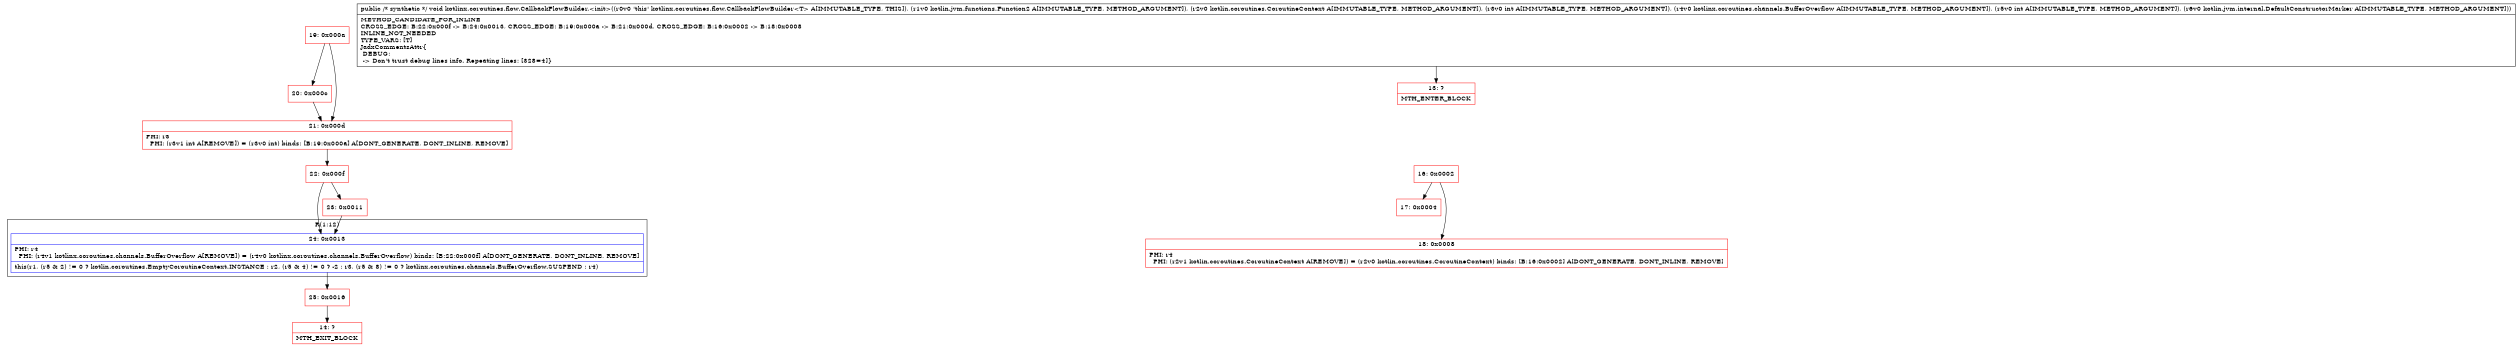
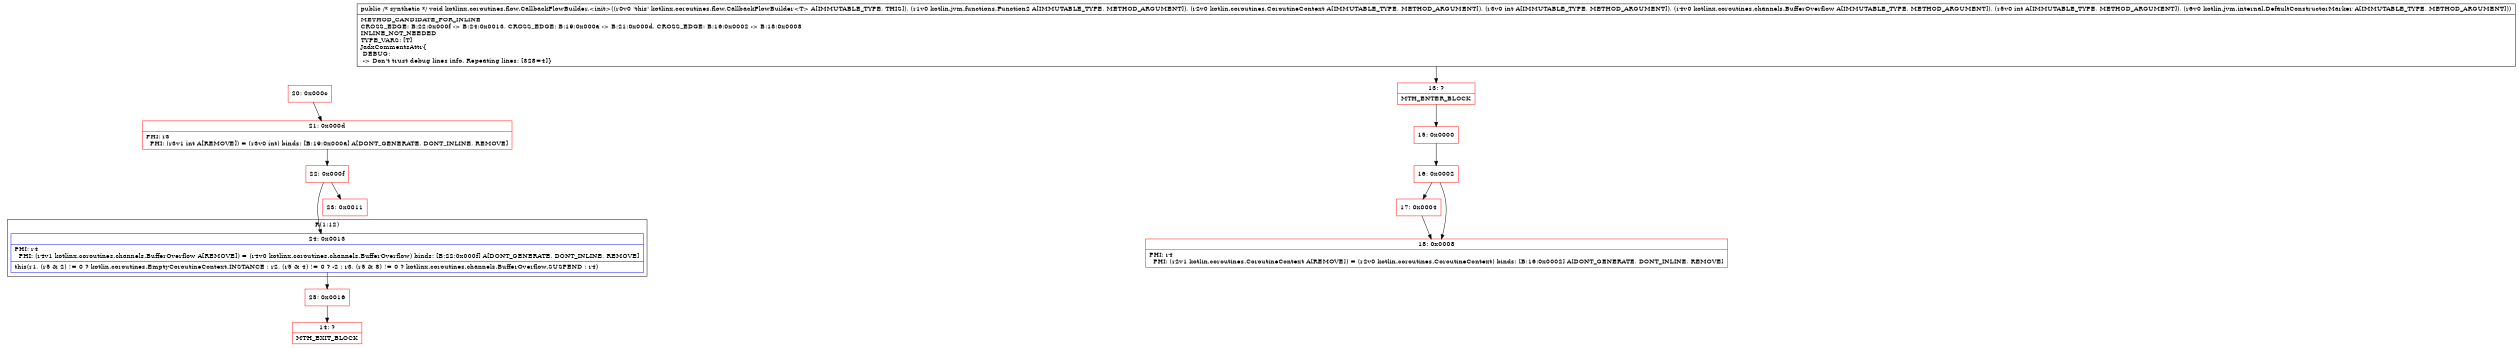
(327, 35) -> none
none -> (1436, 135)
(339, 223) -> none
none -> (1426, 225)
